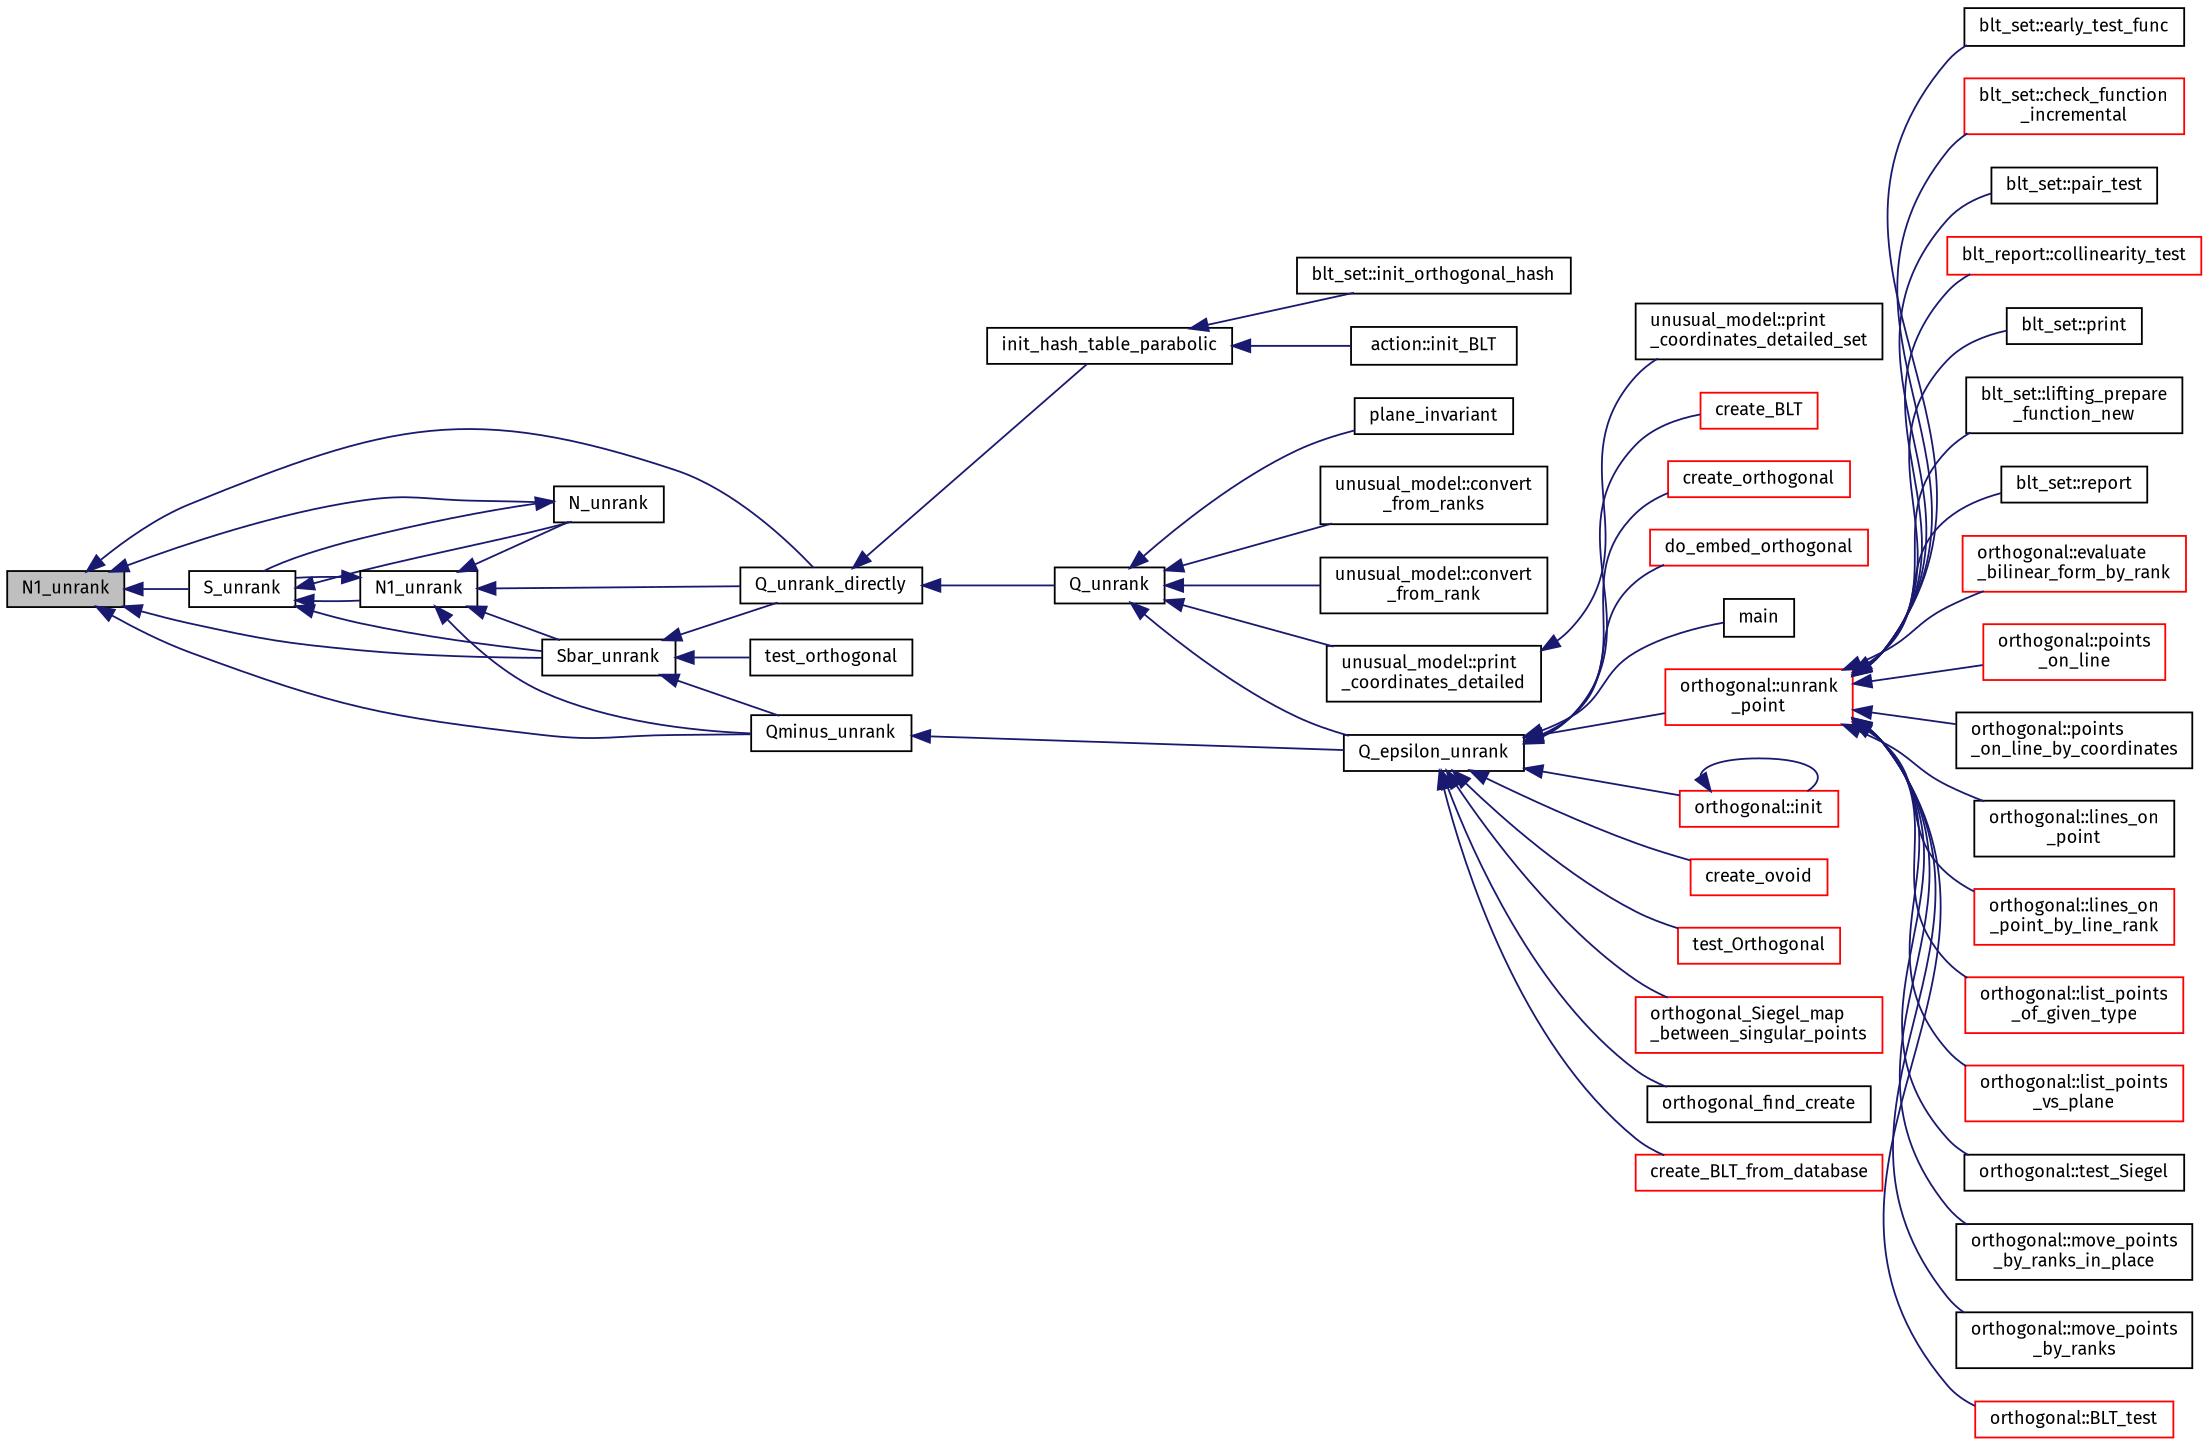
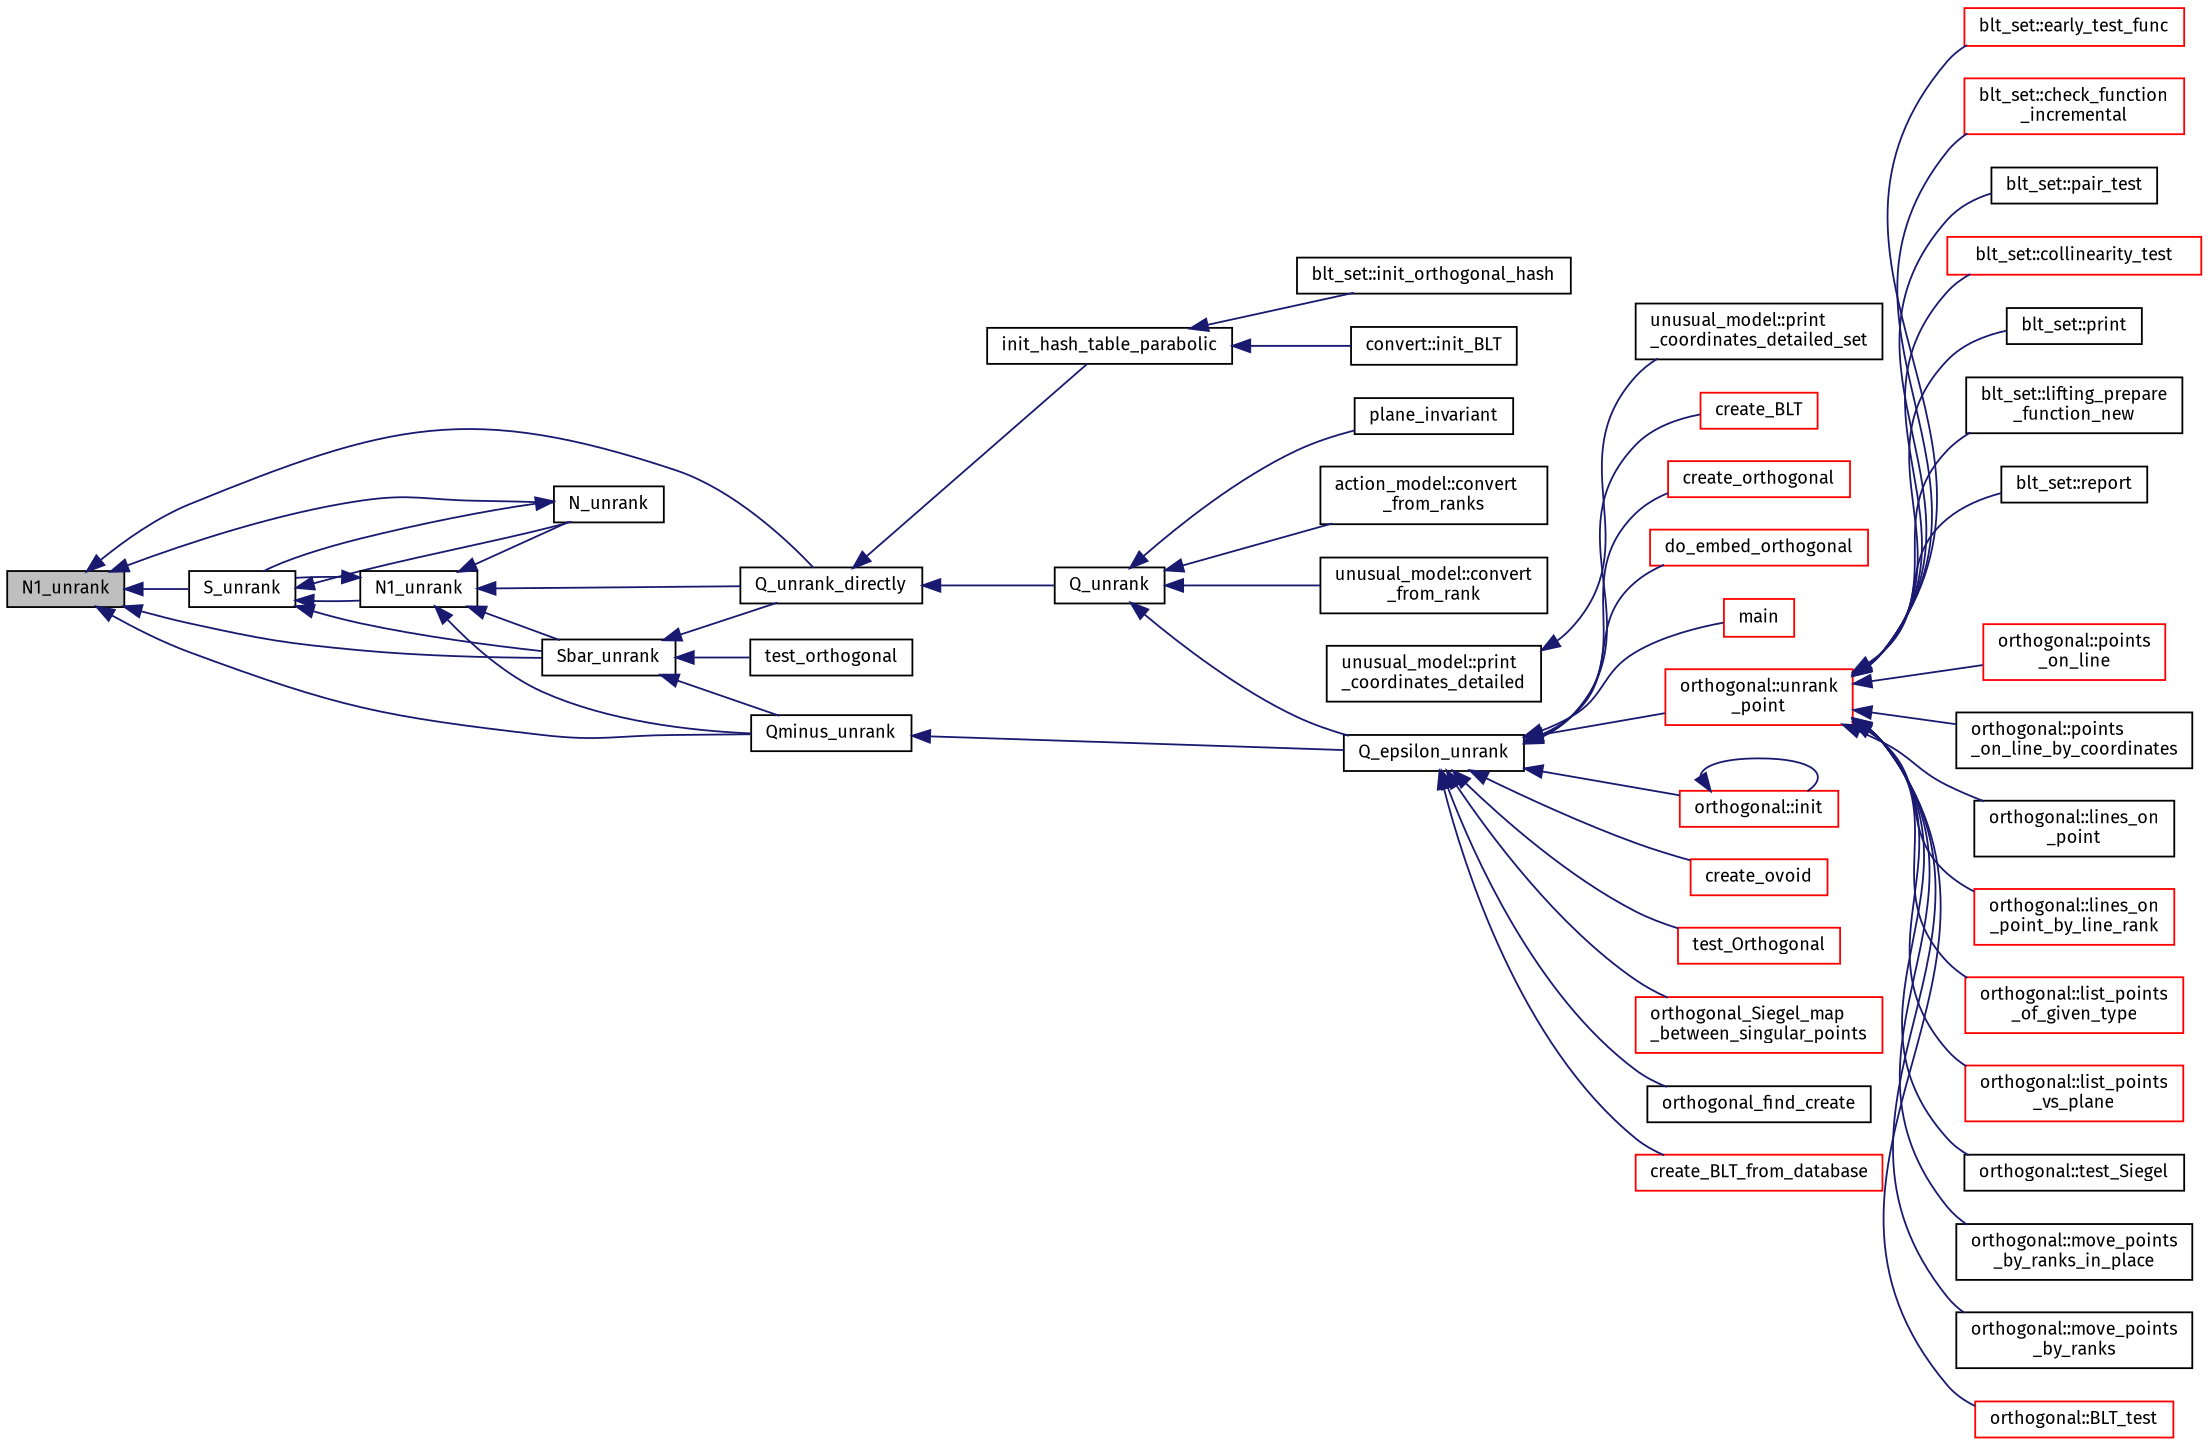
(2074, 27) -> (2074, 27)
(2074, 256) -> (2074, 256)
(1434, 346) -> (1434, 346)
(1434, 495) -> (1434, 495)
(2074, 564) -> none
(1759, 618) -> (1759, 618)
(1258, 626) -> none
